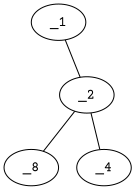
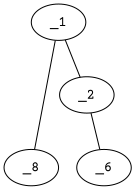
(59, 131) -> (45, 95)
(104, 168) -> (104, 168)
